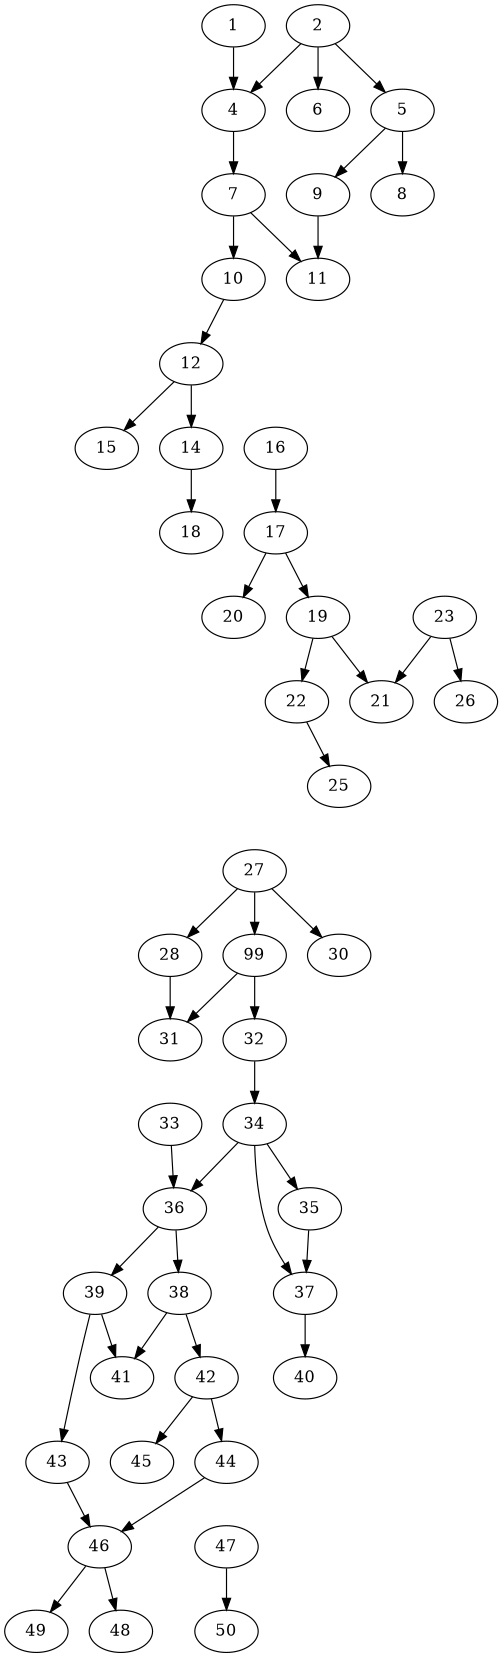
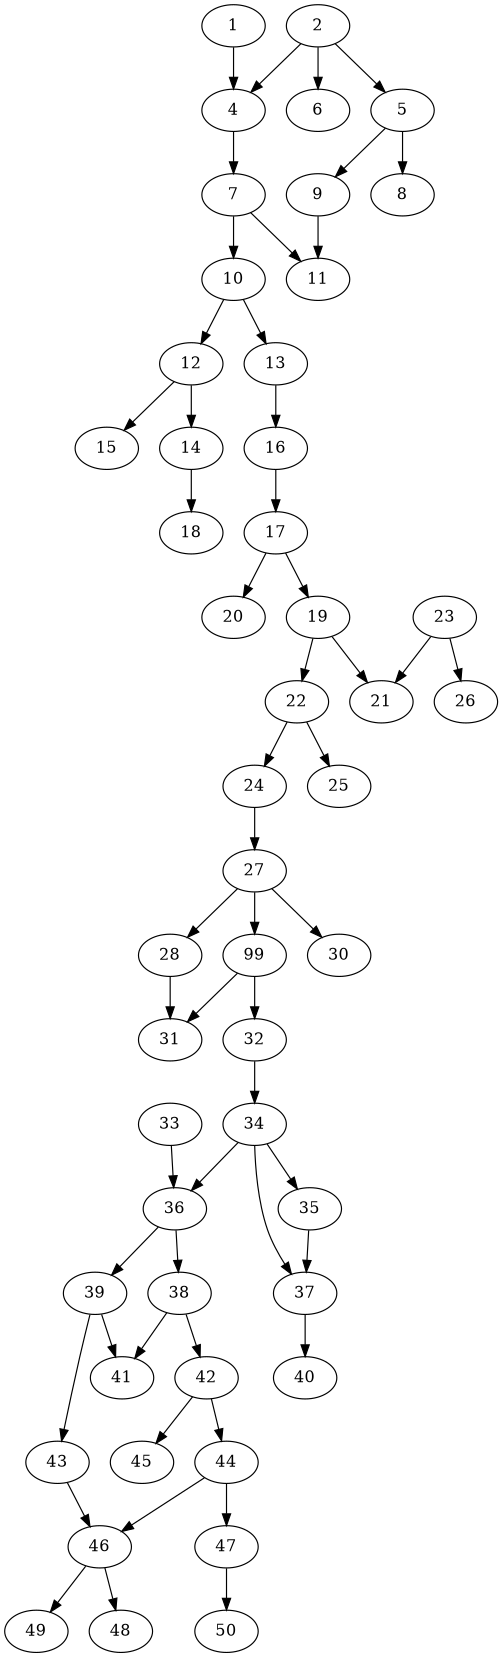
none -> (276, 364)
none -> (255, 786)
none -> (227, 1499)
